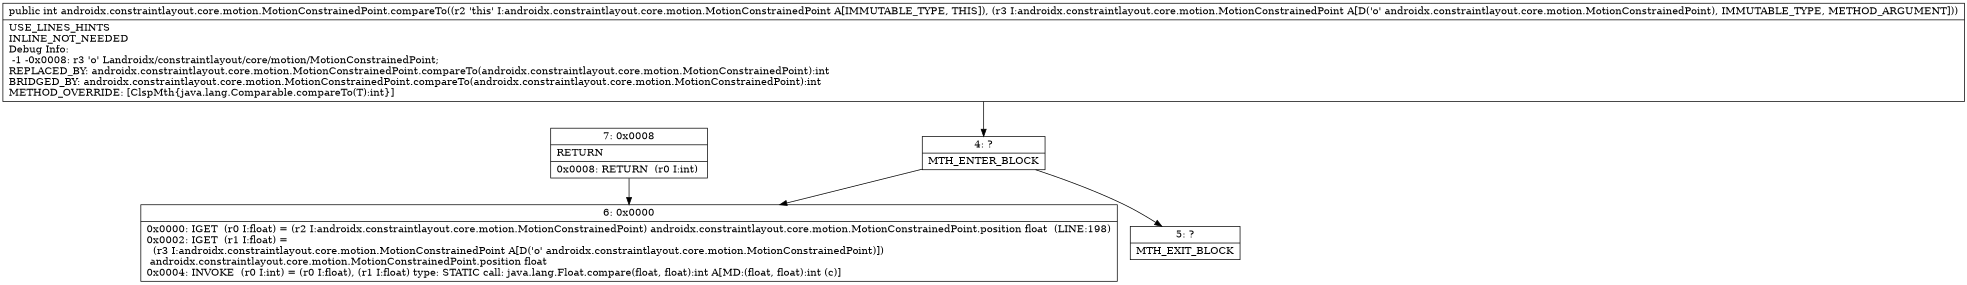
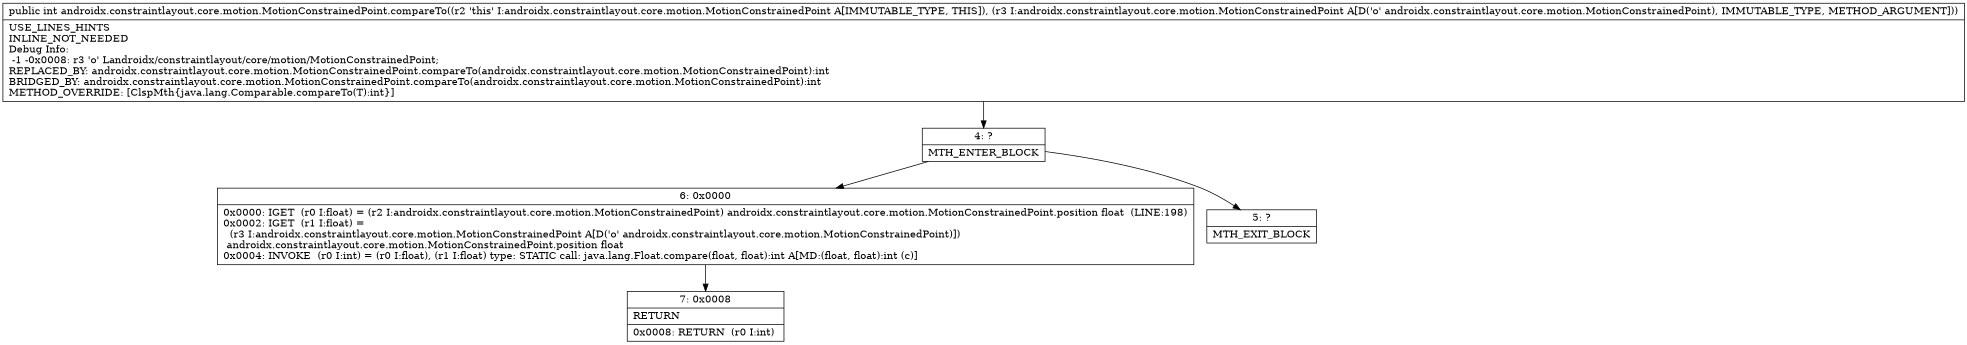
(629, 188) -> (706, 274)
